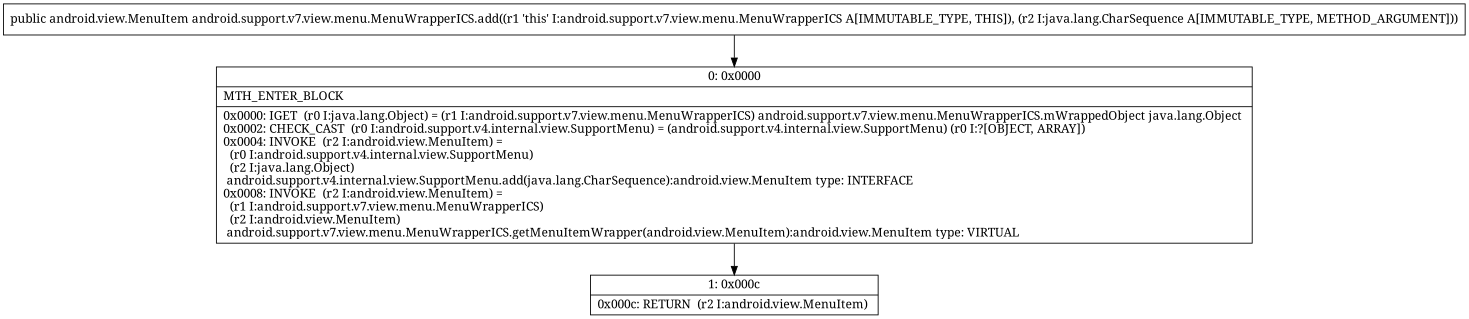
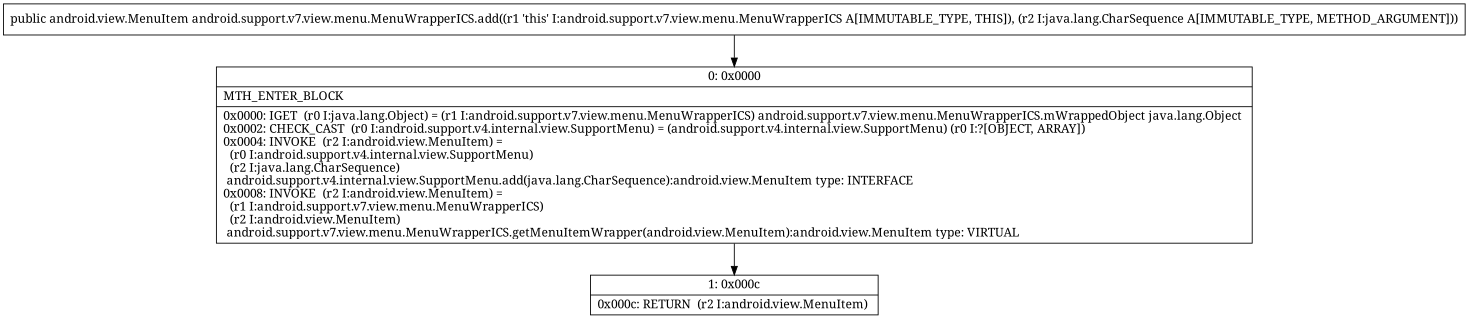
(289, 168) -> (312, 168)
